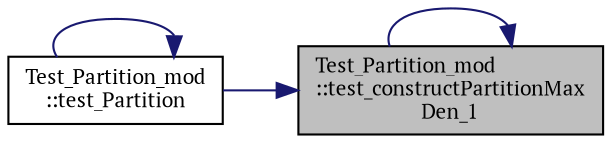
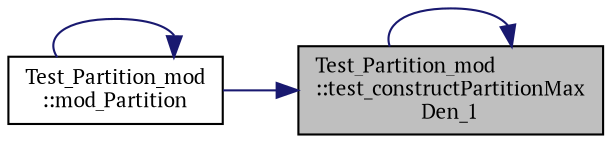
(116, 90) -> (116, 90)
